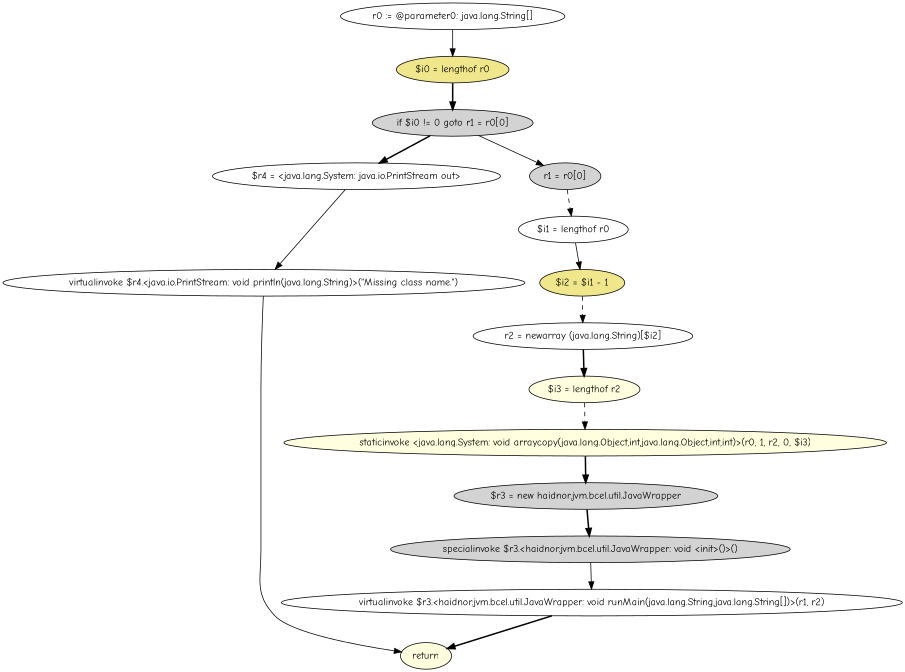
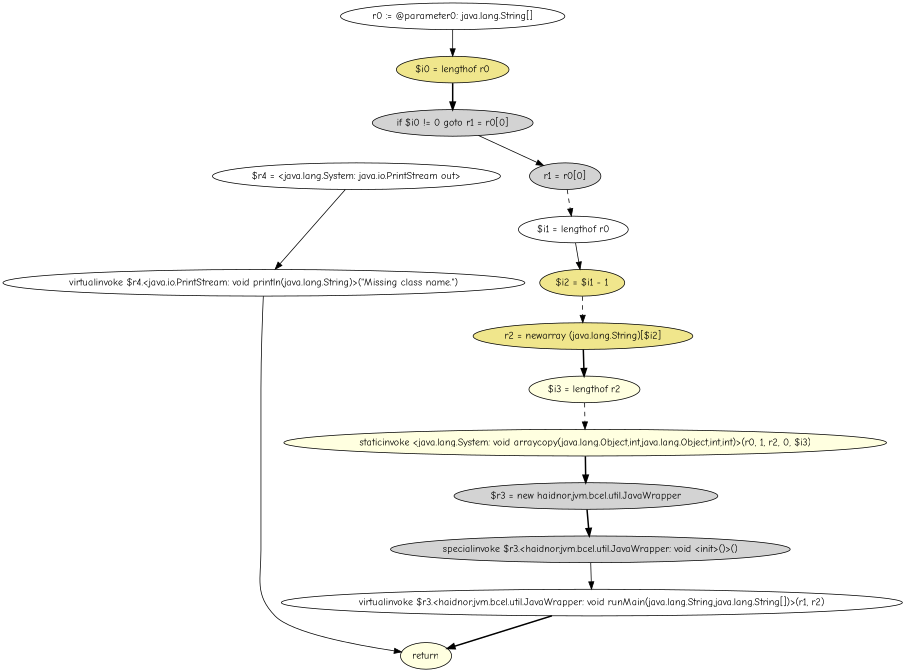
(408, 148) -> none
(583, 336) -> (583, 336)
